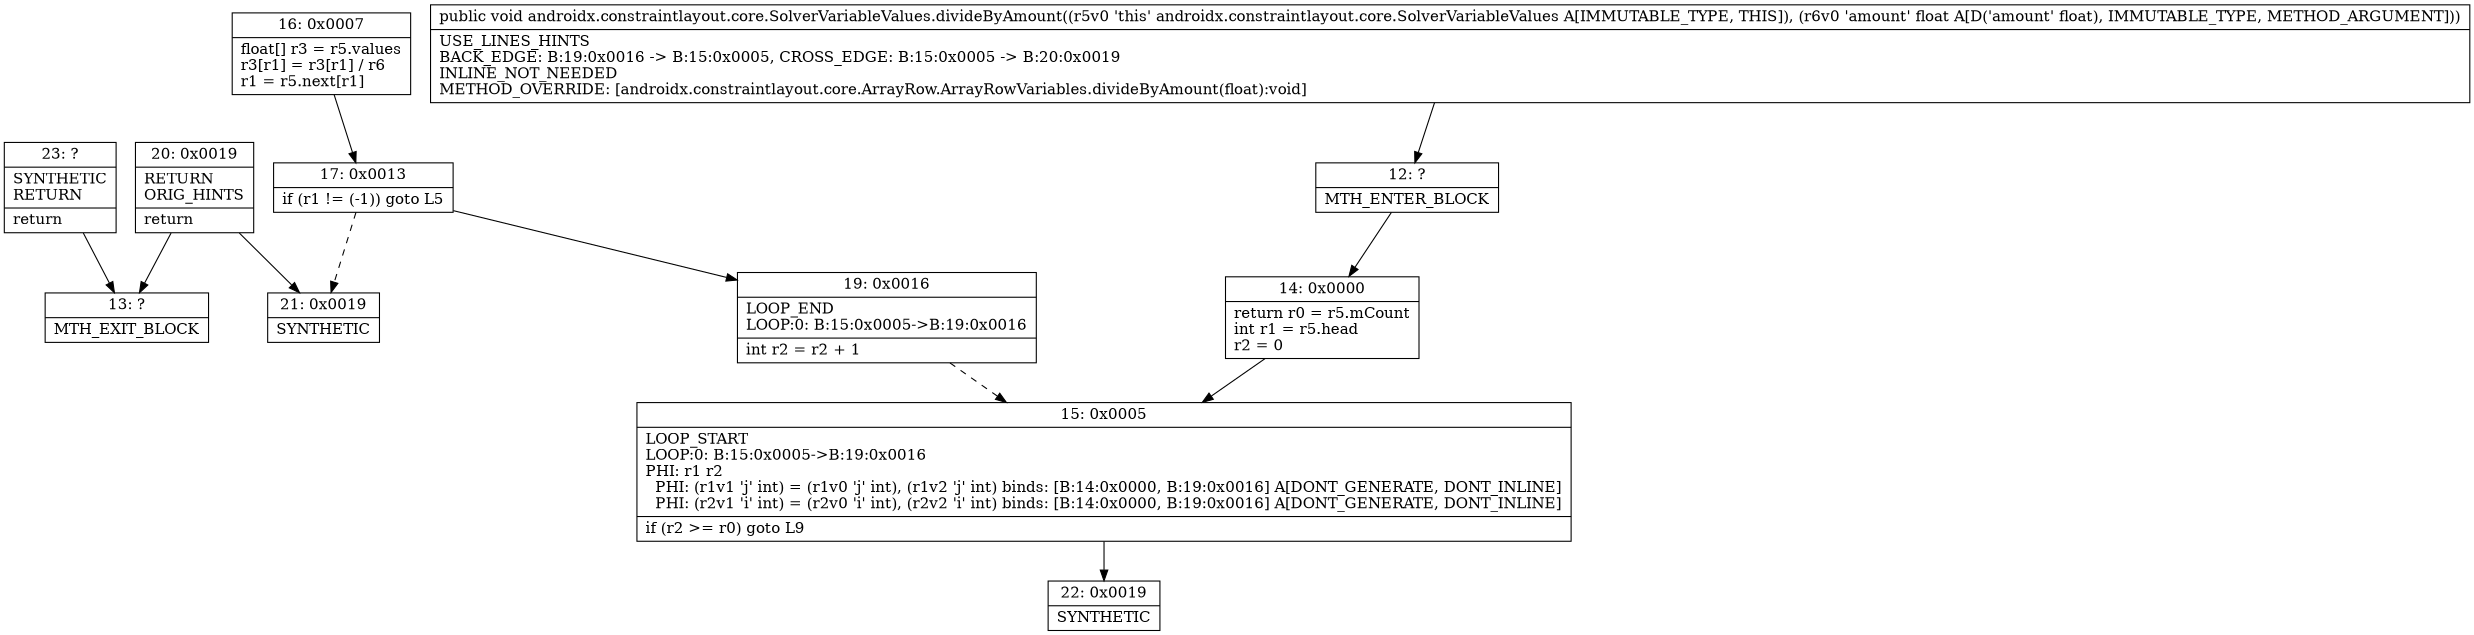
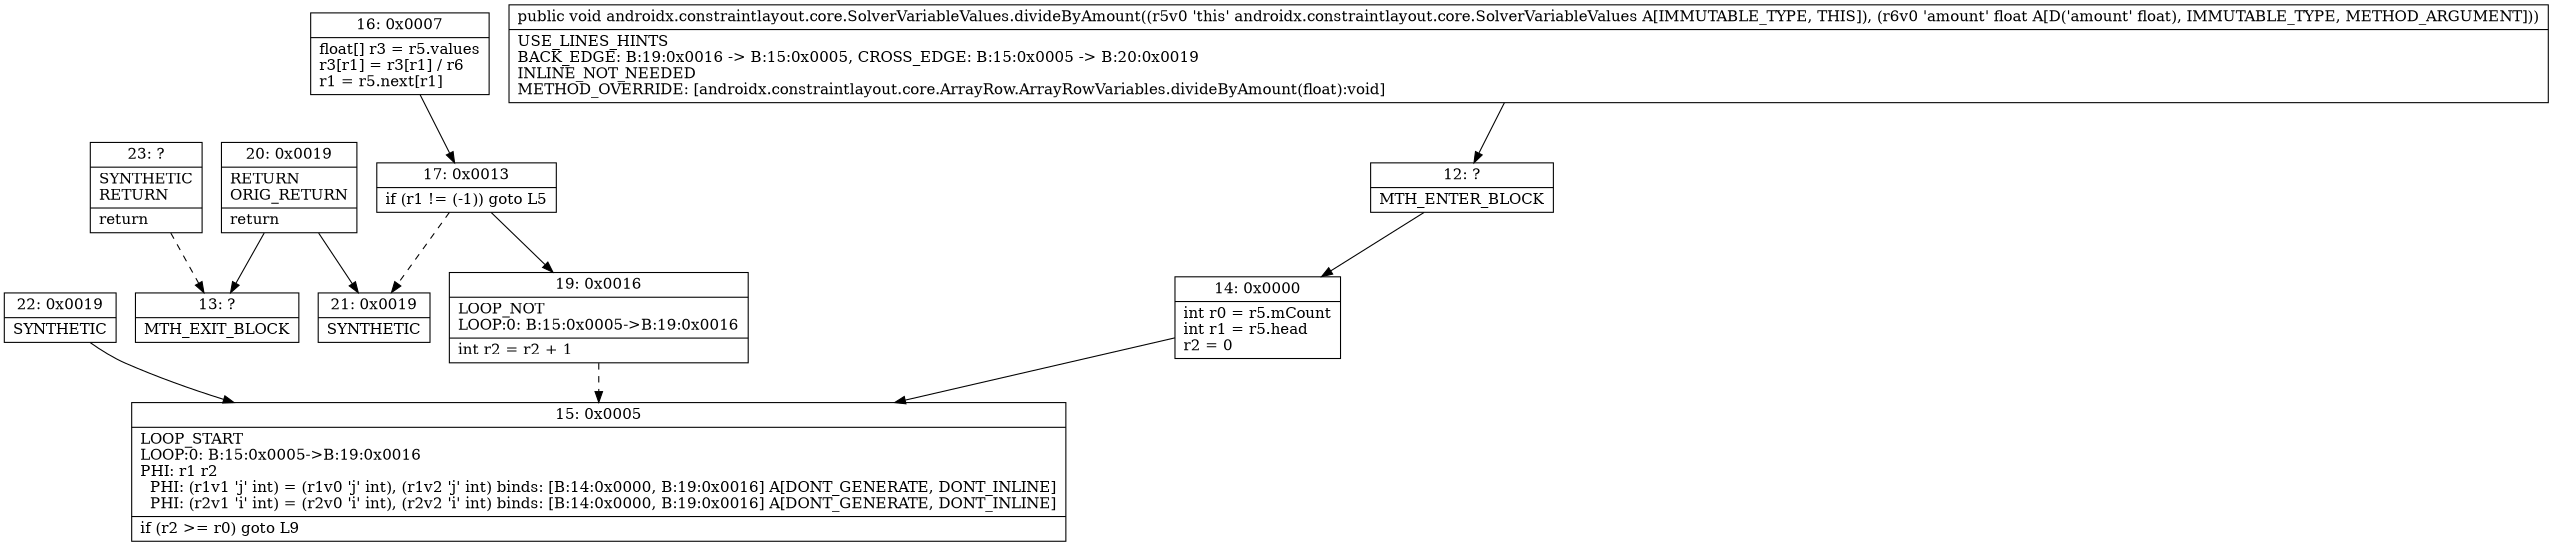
(195, 195) -> (289, 195)
(96, 258) -> (185, 258)
(790, 309) -> (501, 309)
(1322, 313) -> (1258, 313)
(1104, 556) -> (155, 375)
